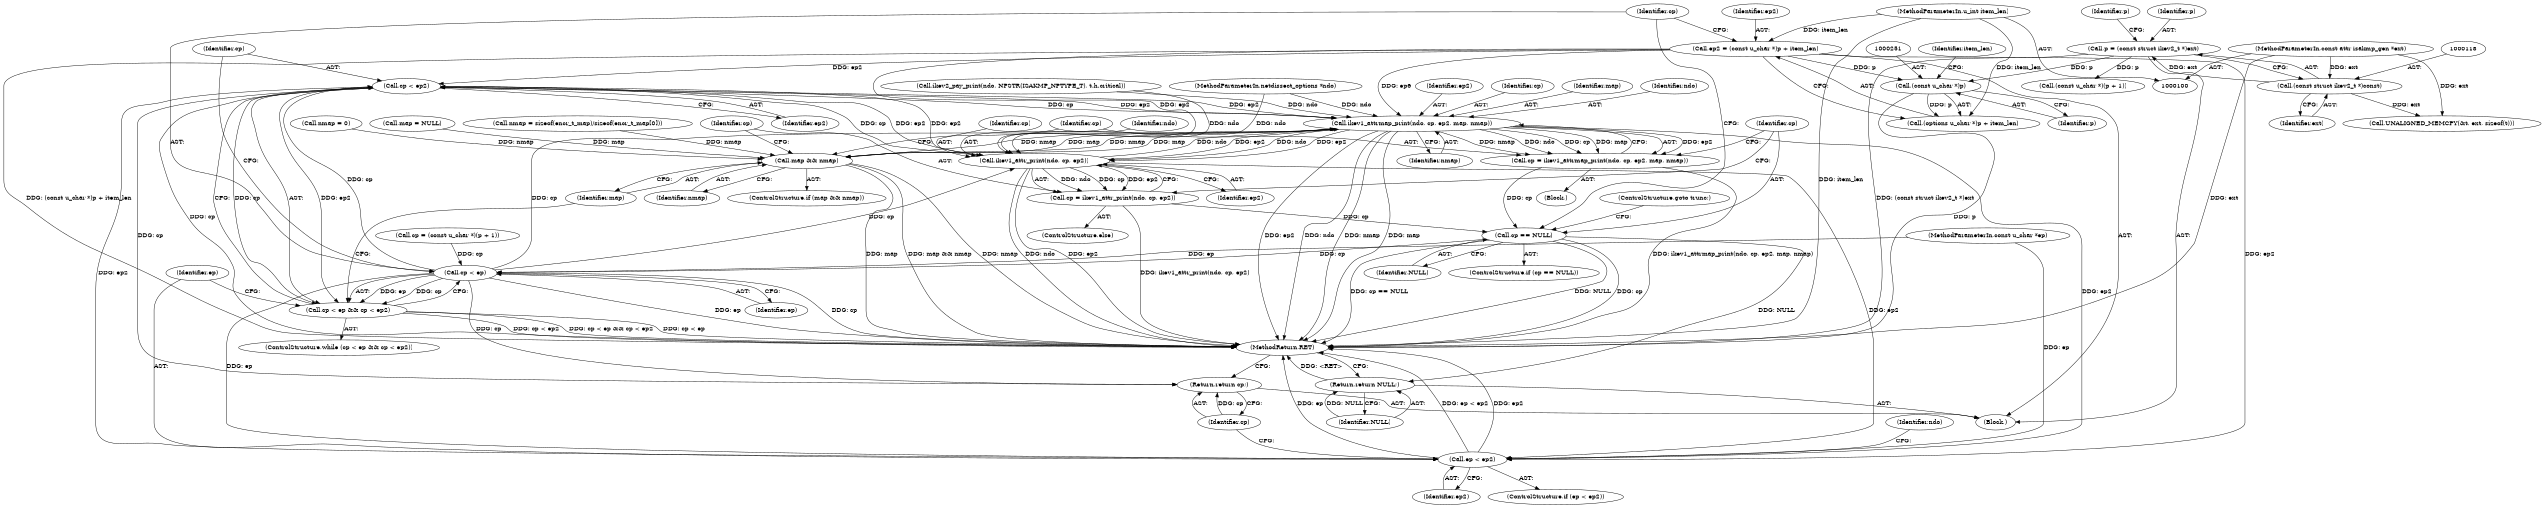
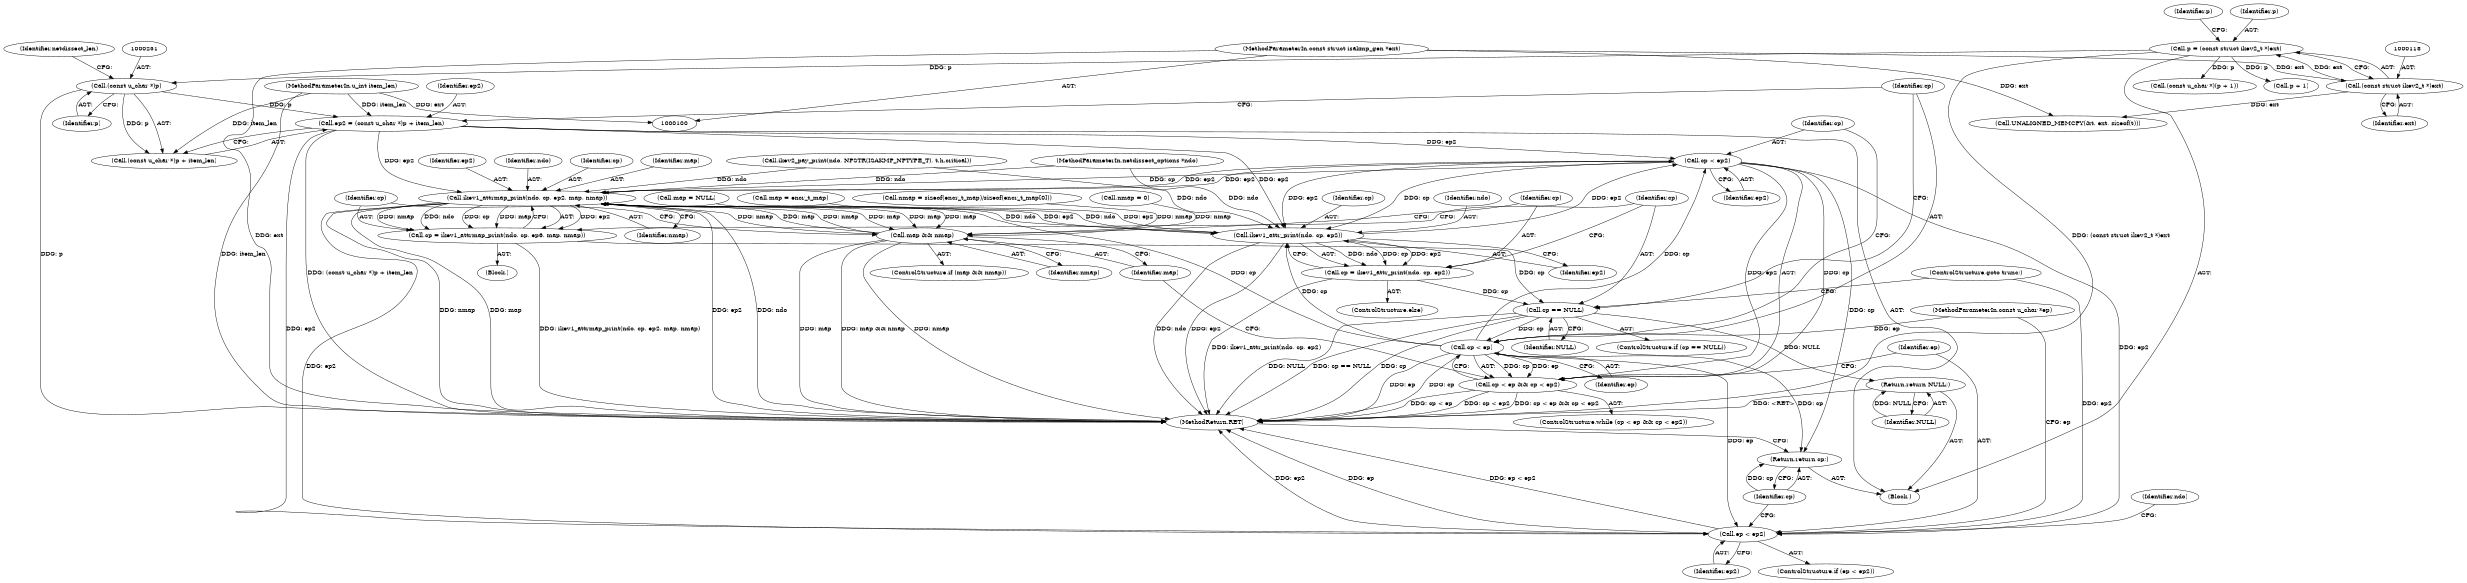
(1962, 49) -> (59, 49)
(2047, 49) -> (430, 105)
(2331, 49) -> (1322, 49)
(1843, 68) -> (248, 104)
(1397, 86) -> (399, 161)
none -> (2291, 86)
(2330, 86) -> (2395, 86)
(1963, 124) -> (164, 161)
(219, 160) -> none
(1600, 161) -> (497, 236)
(1766, 174) -> (2066, 510)
none -> (791, 198)
(448, 236) -> none
(490, 333) -> none
(2057, 348) -> (2058, 422)
(1338, 360) -> none
